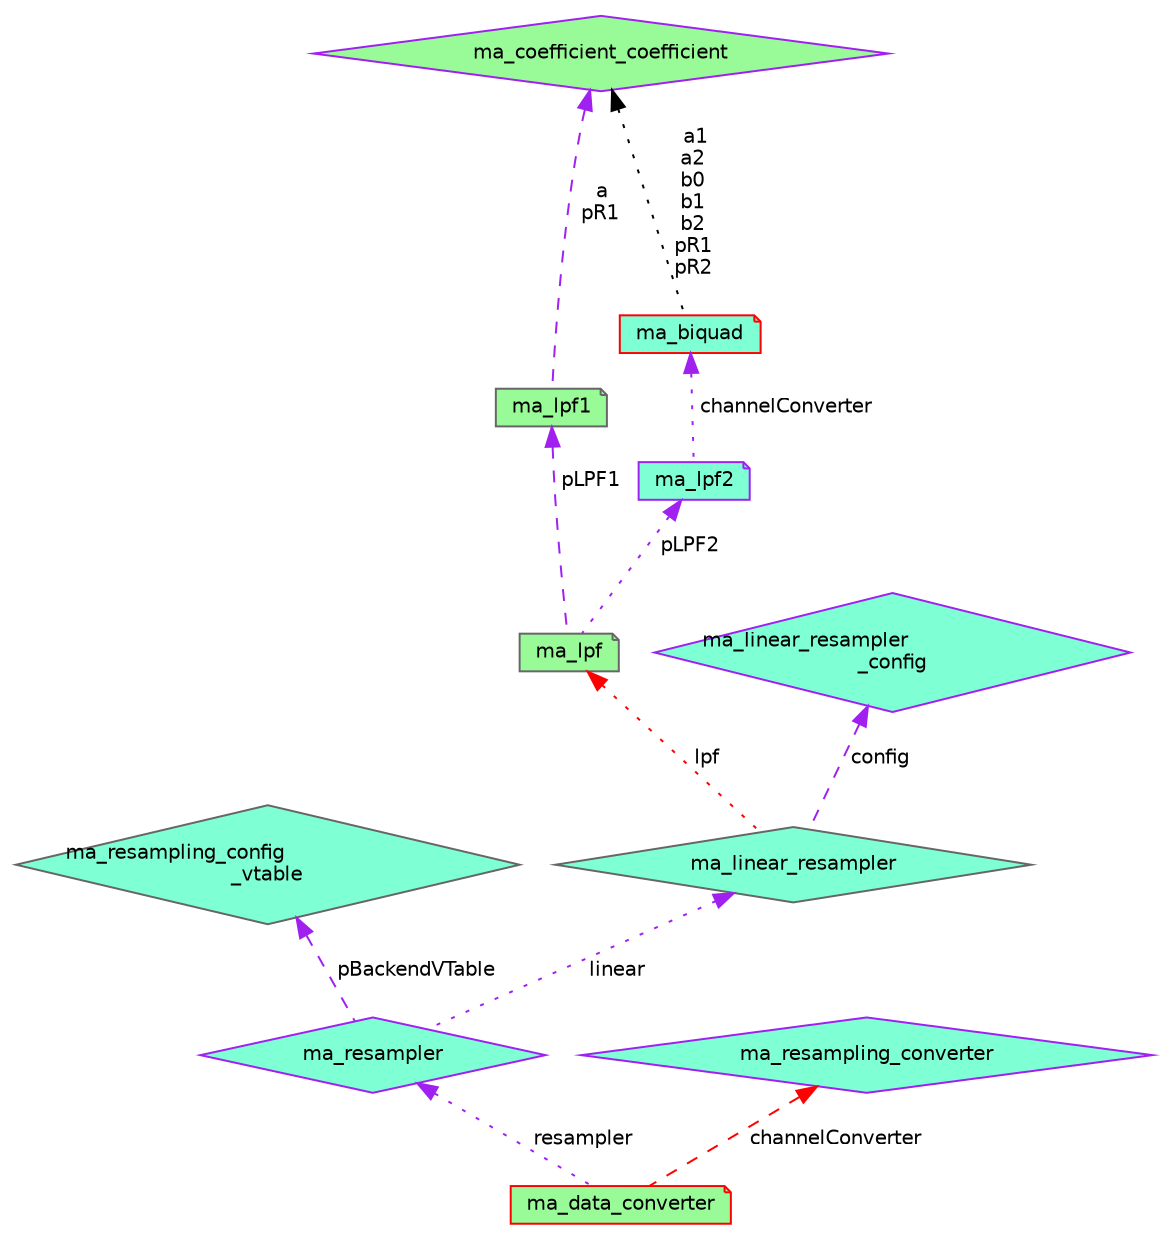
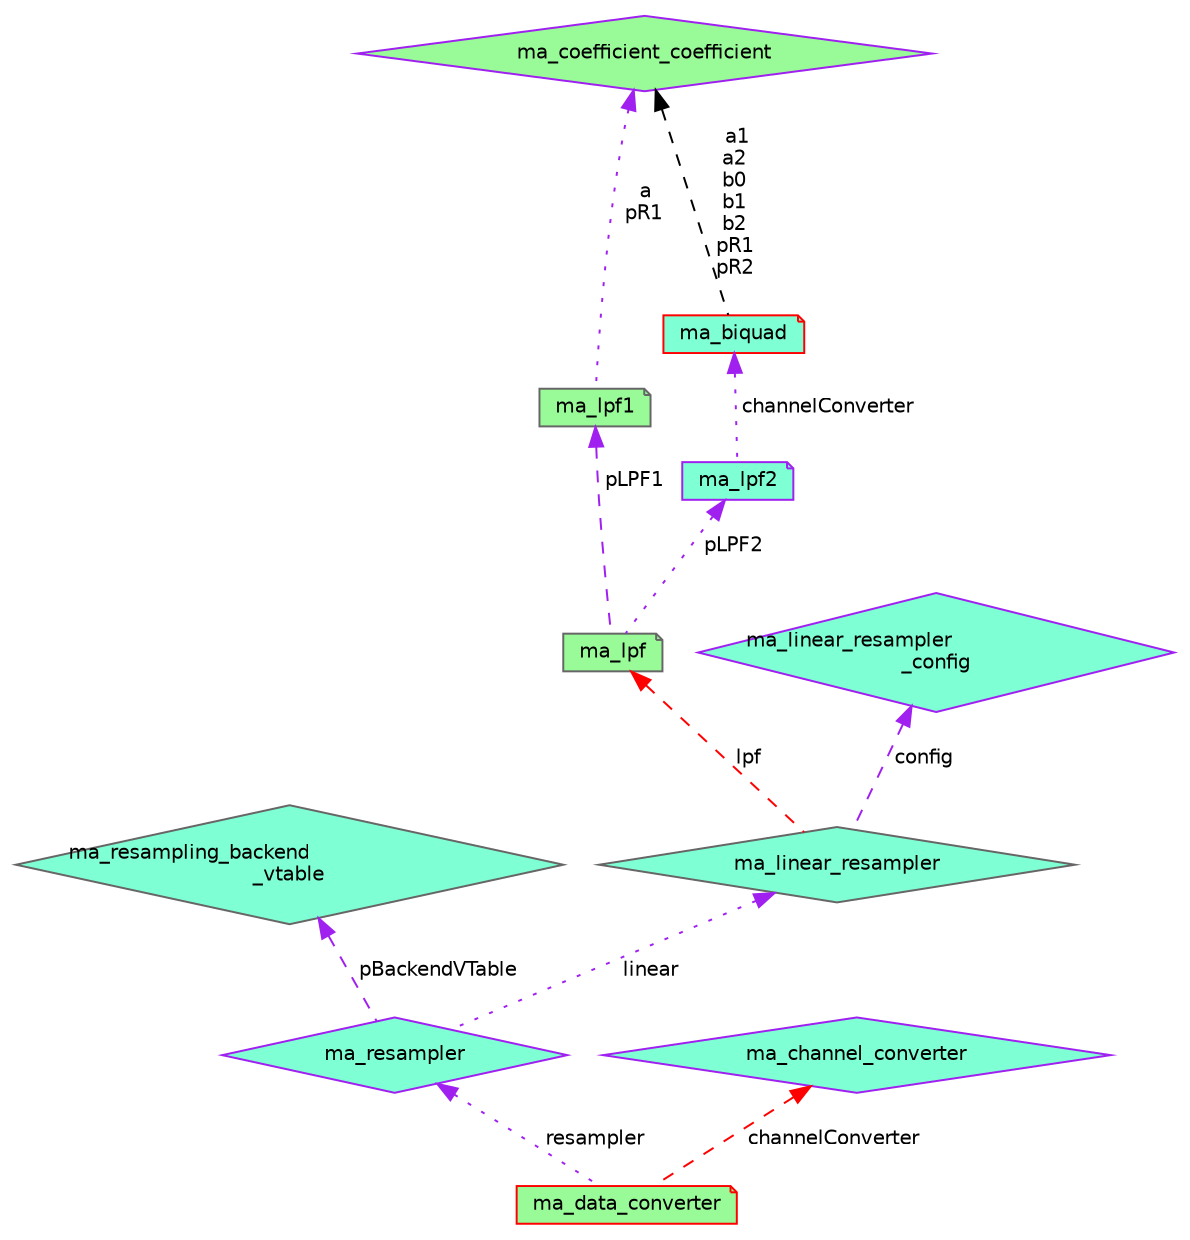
(651, 212) -> (695, 212)
(564, 248) -> (607, 248)
(681, 759) -> (725, 759)
(268, 865) -> (290, 865)
(867, 1055) -> (857, 1055)
